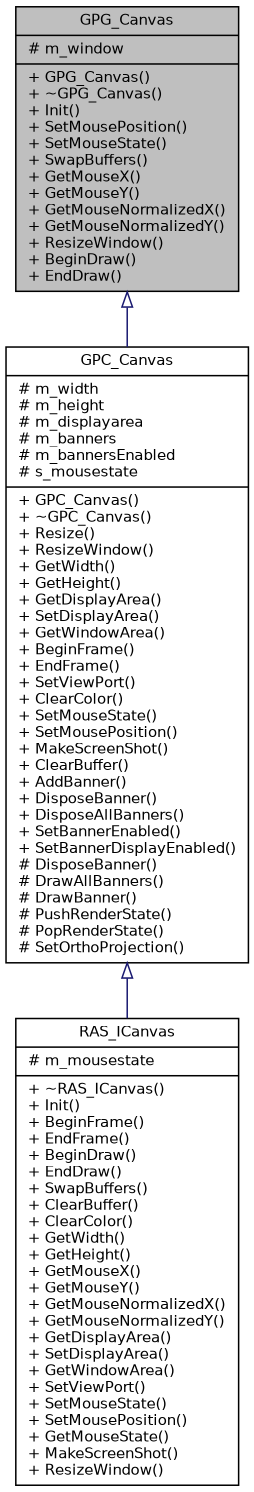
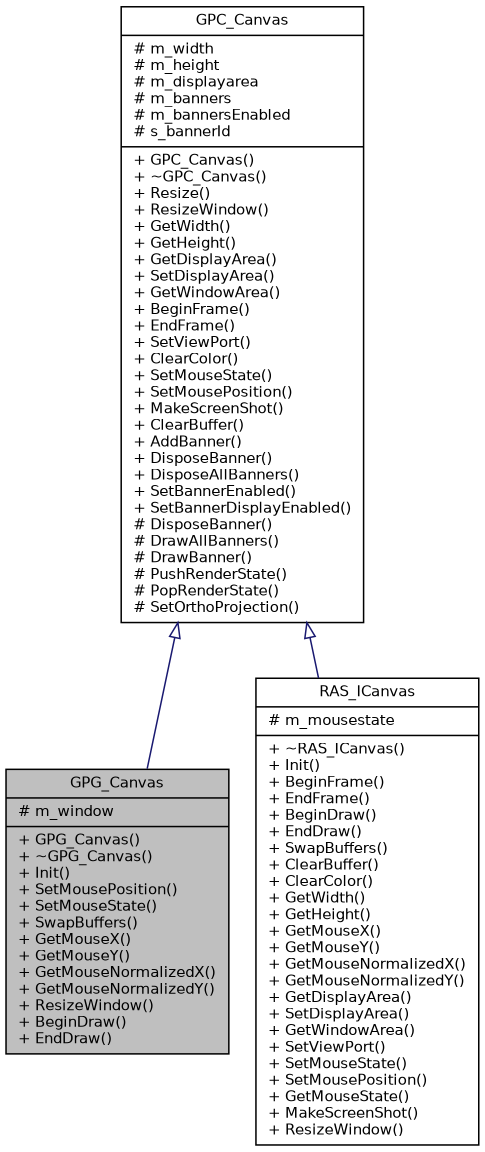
(127, 327) -> (161, 703)
(78, 472) -> (182, 132)
